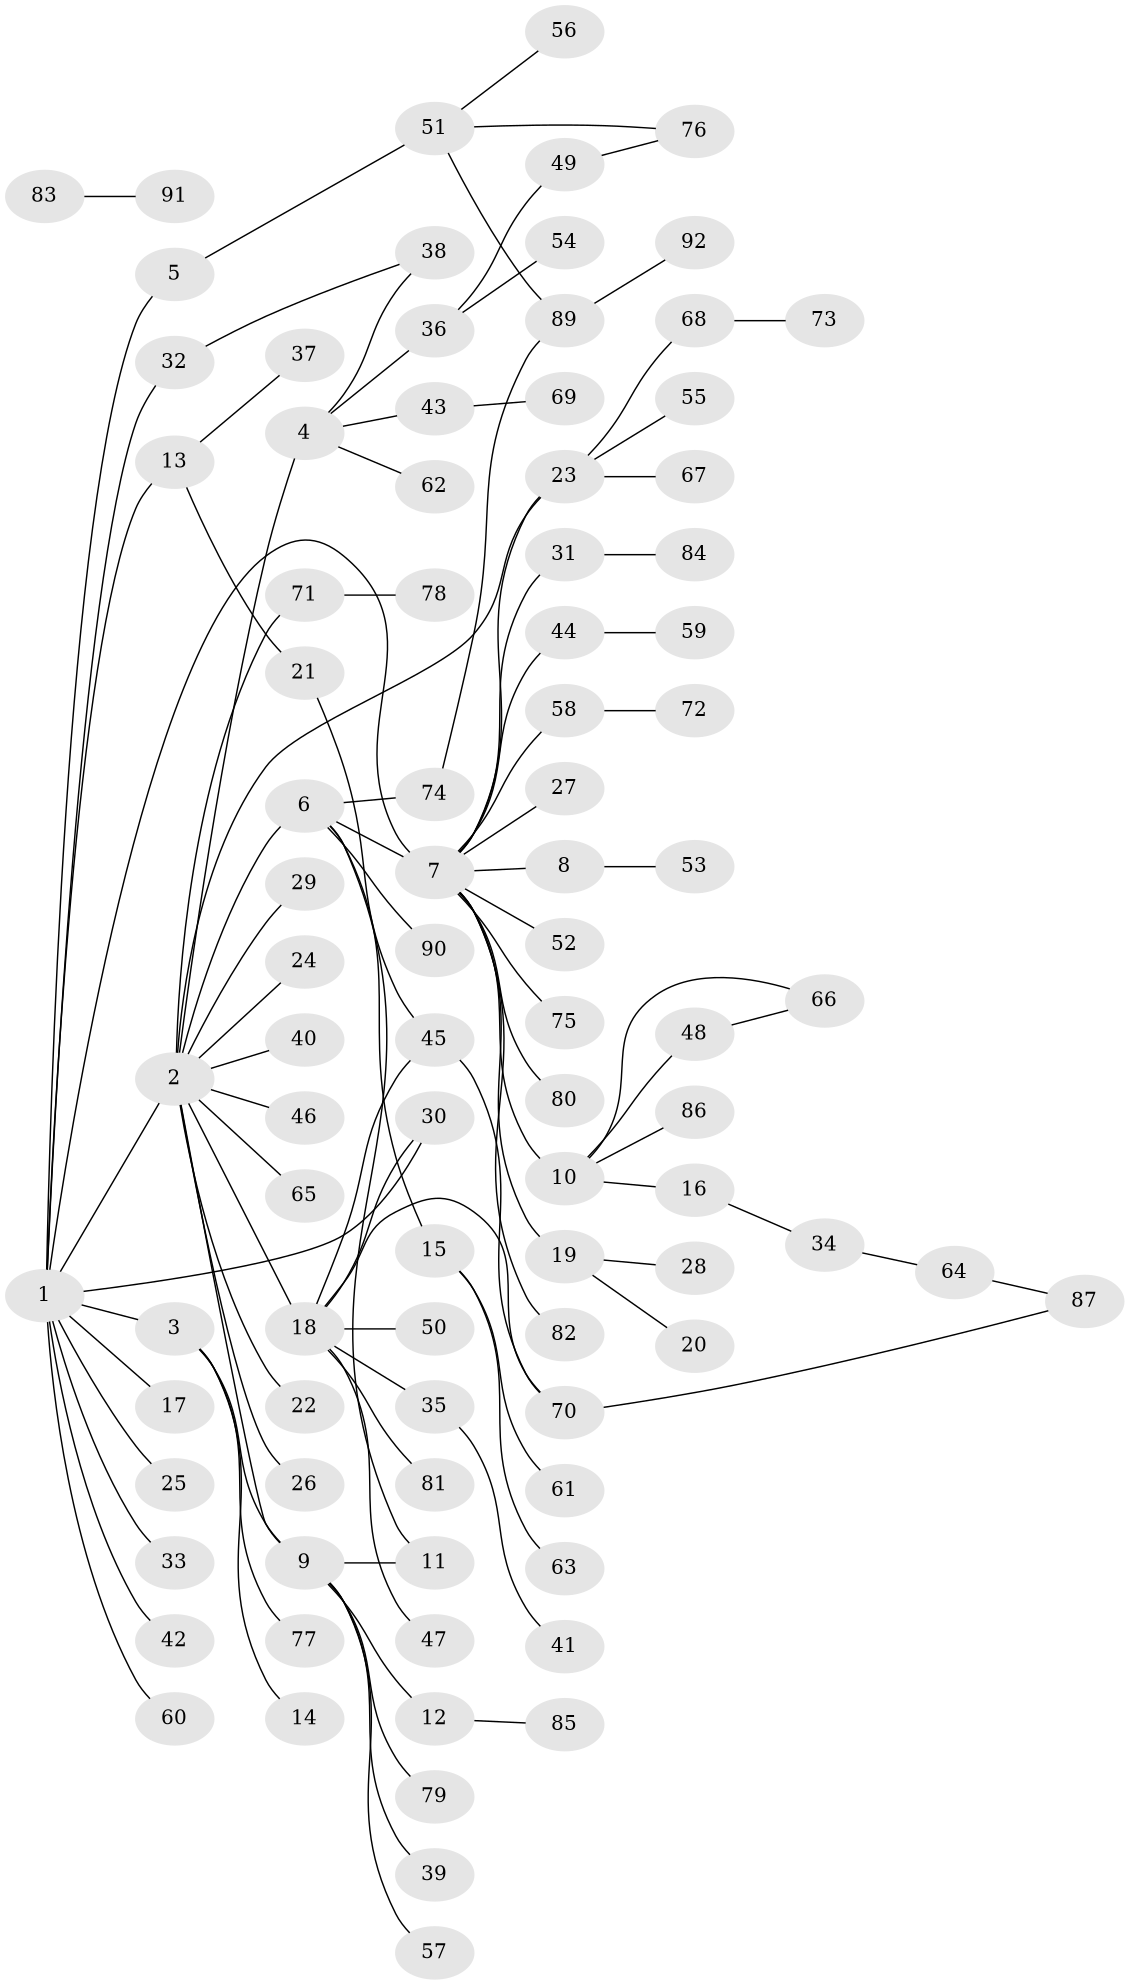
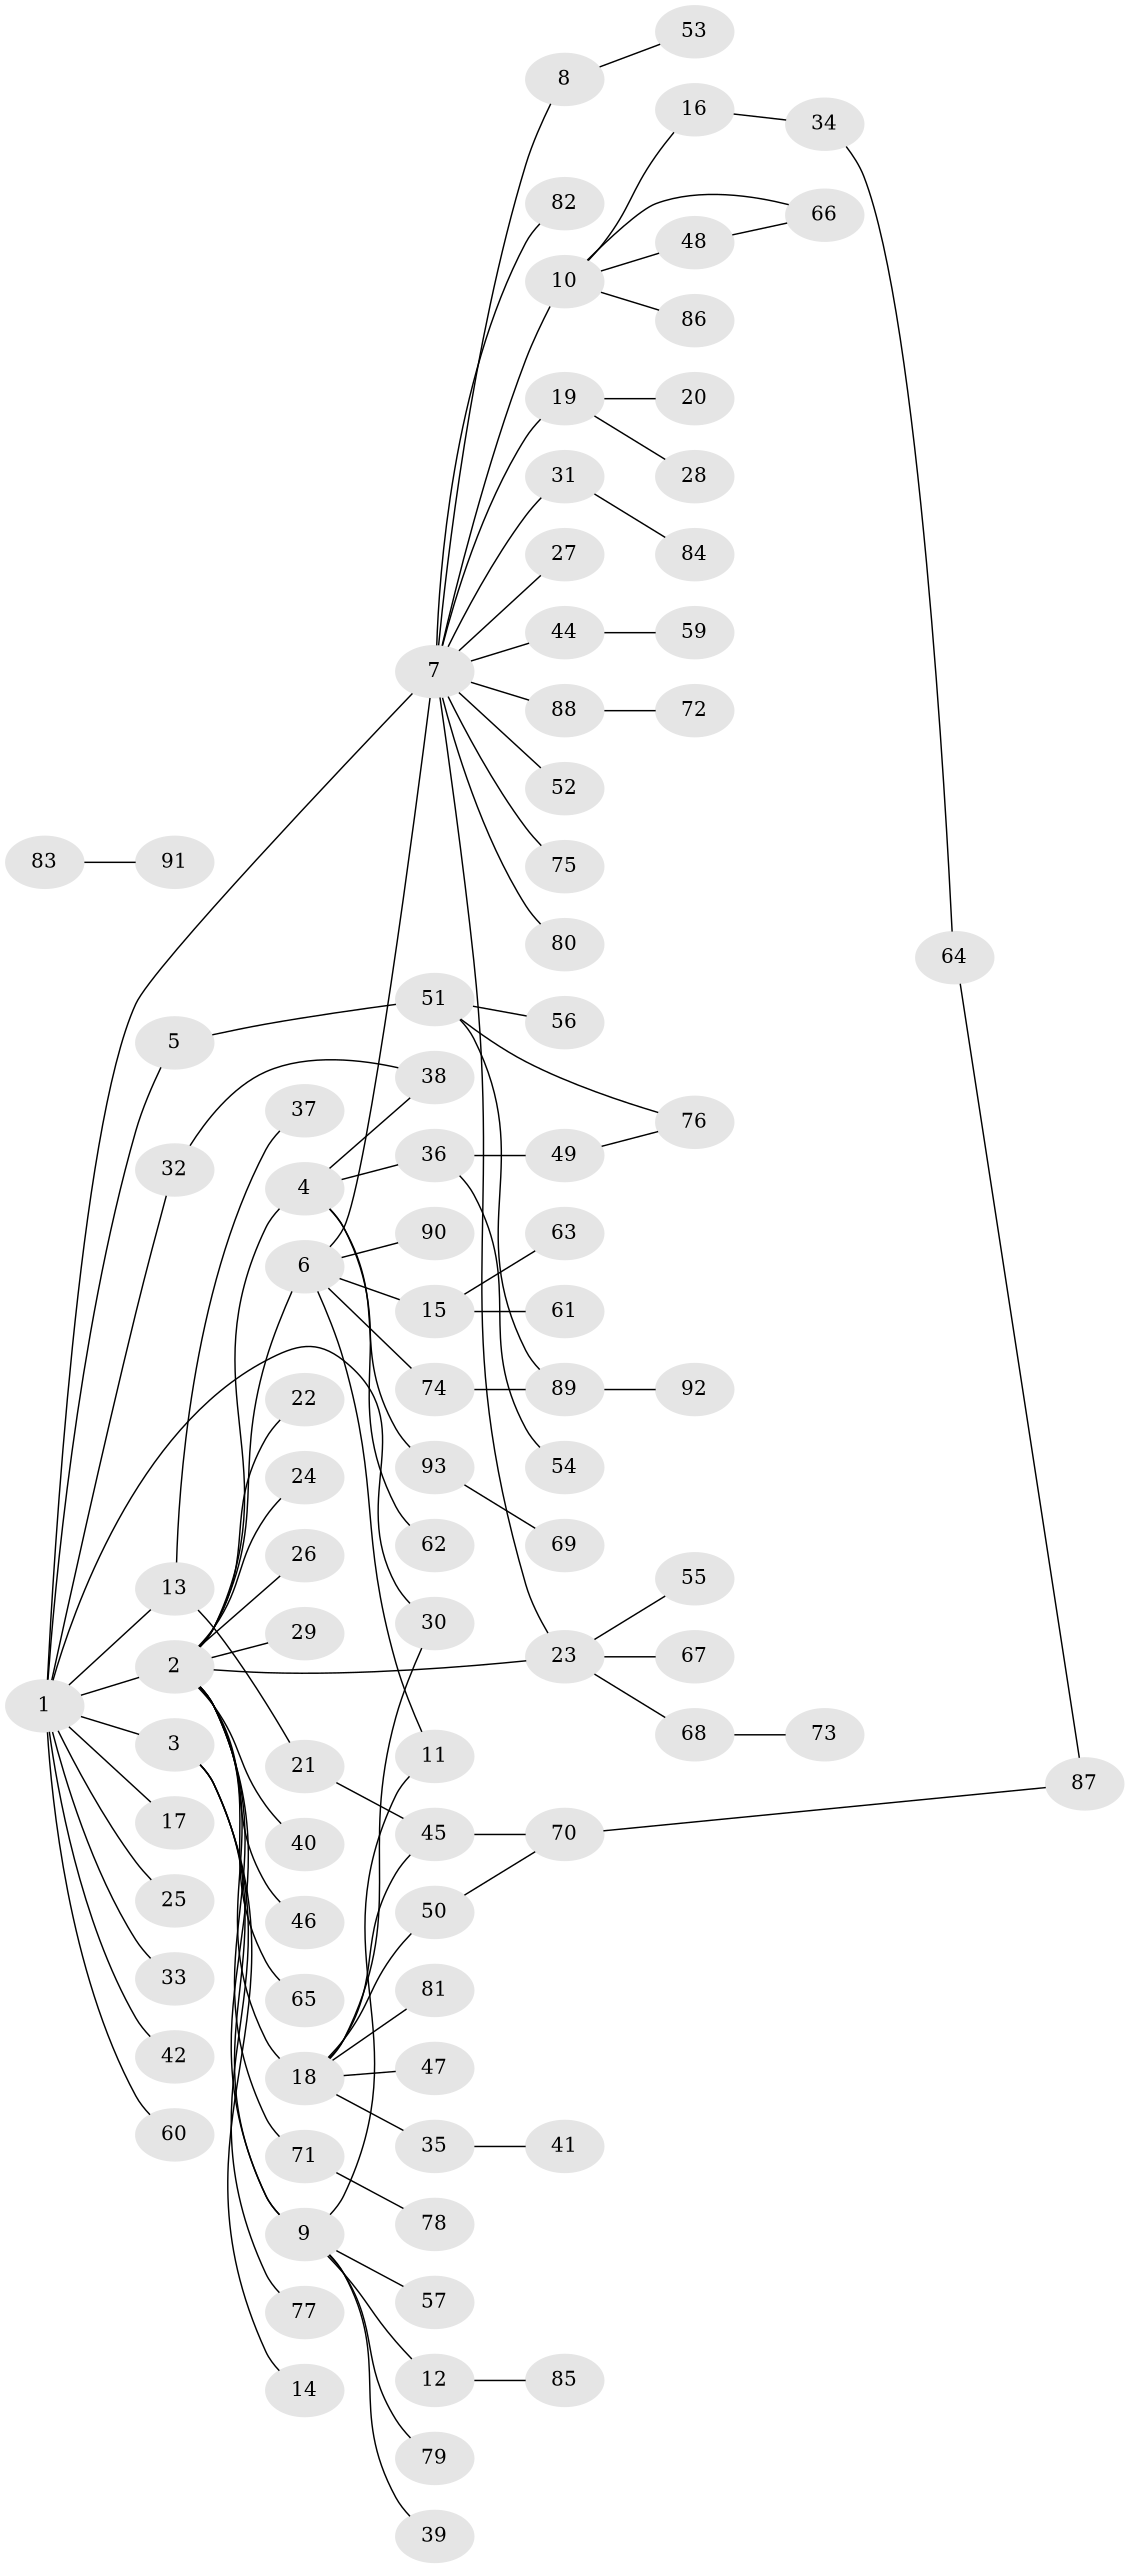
(435, 409) -> (435, 1468)
(565, 711) -> (565, 711)
(472, 1211) -> (500, 1873)
